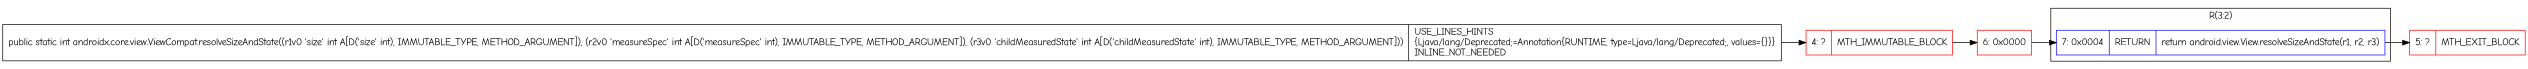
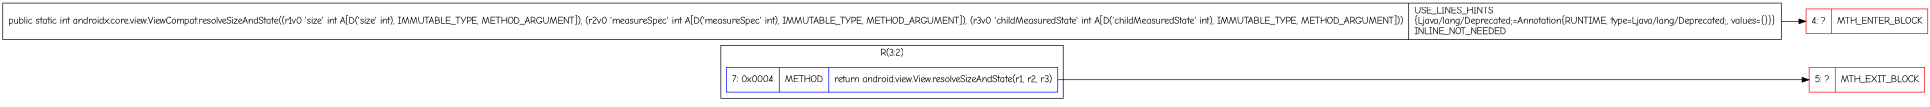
(1892, 42) -> (1880, 21)
(2133, 42) -> (804, 79)
(2004, 43) -> none
